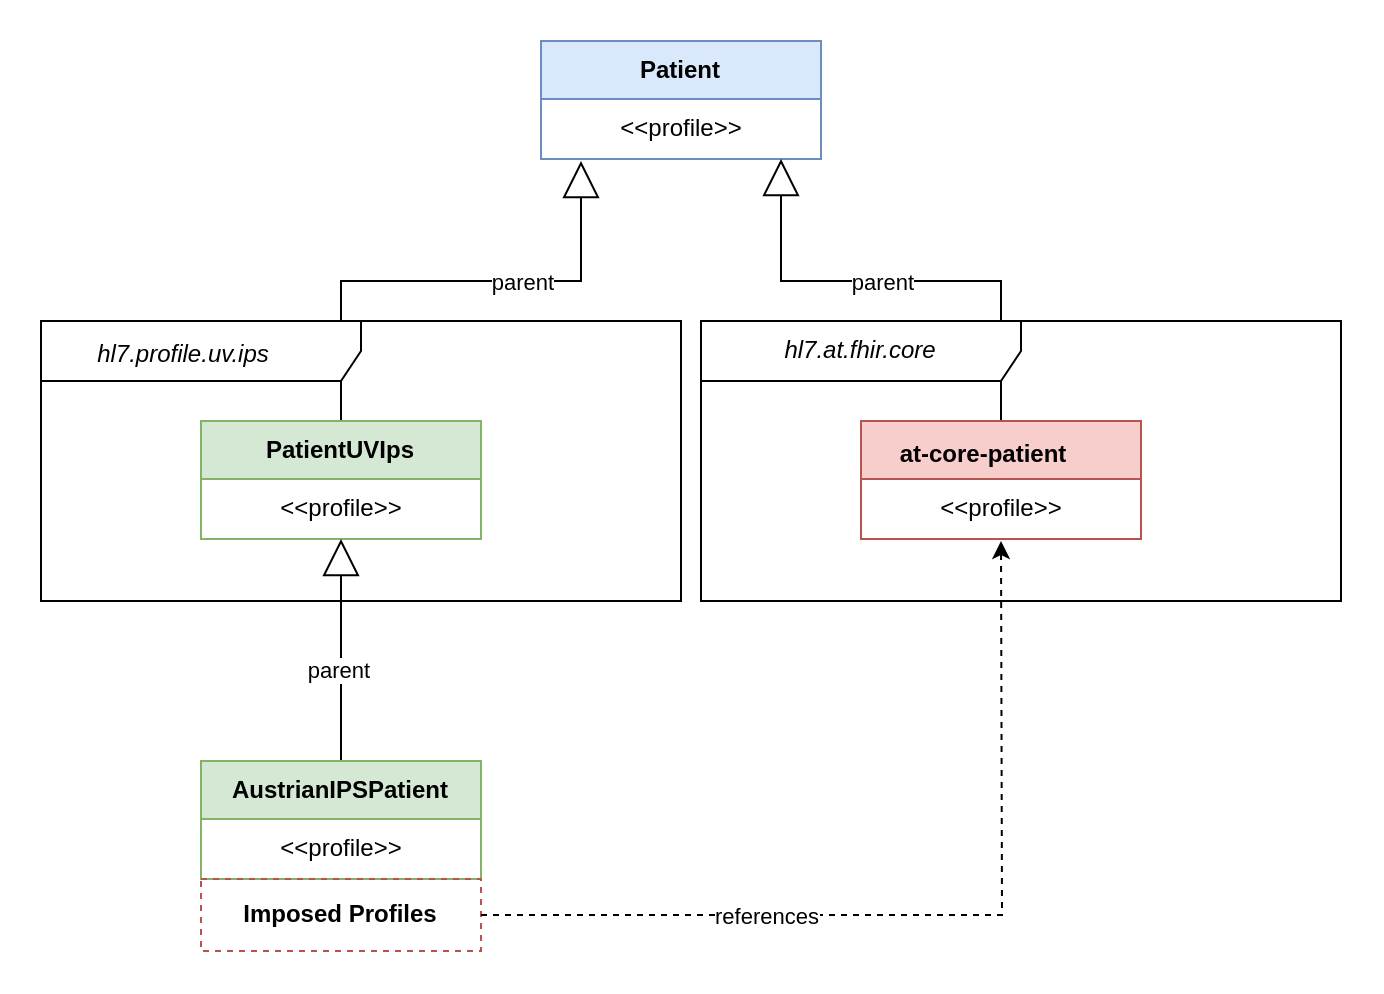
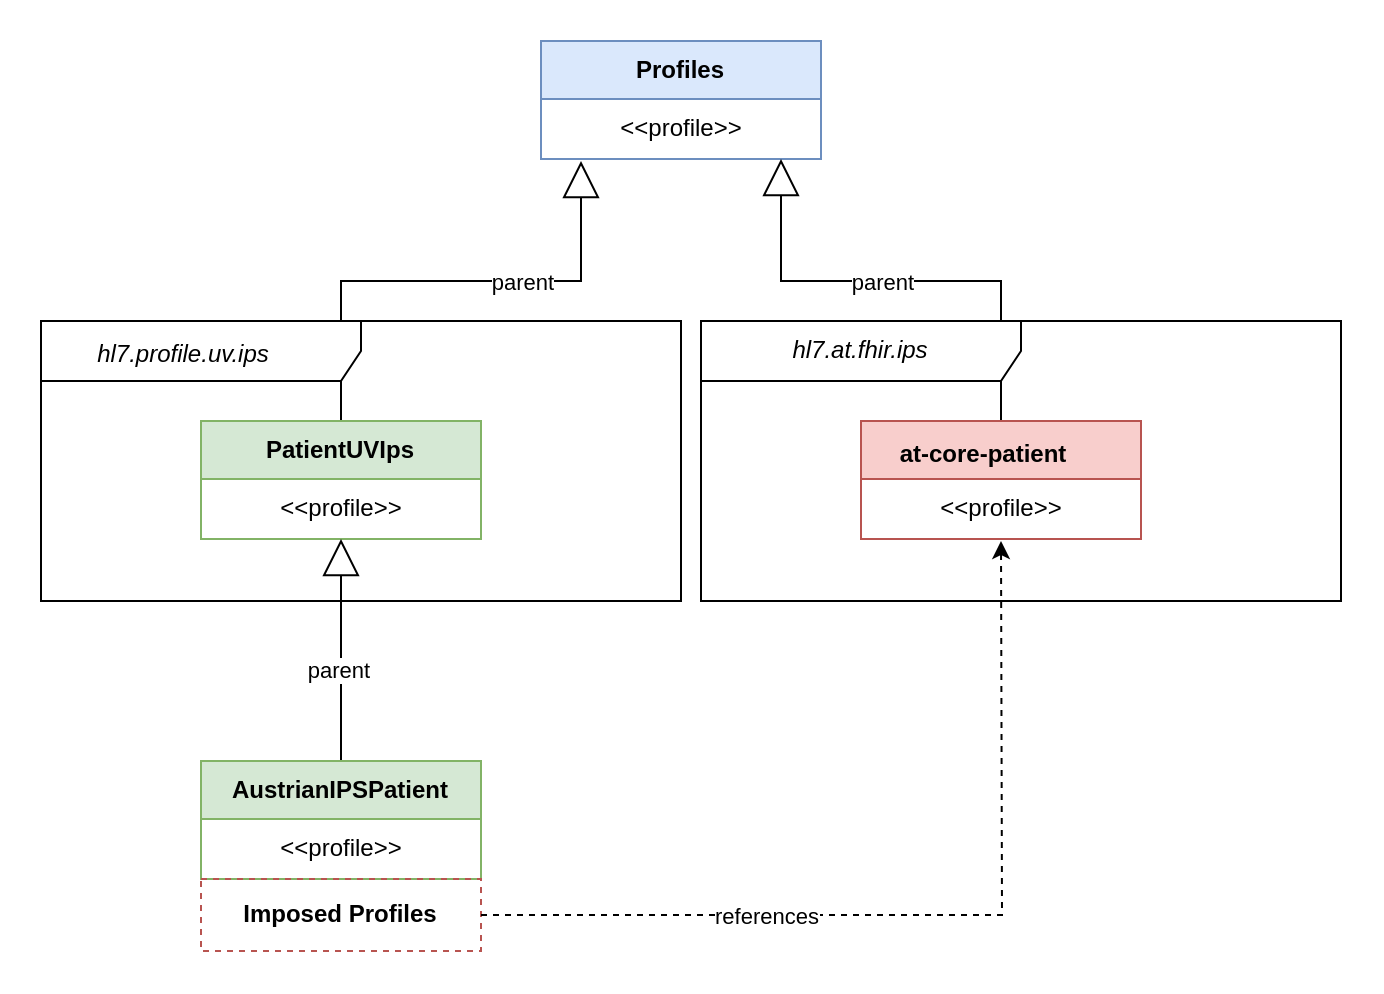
(681, 71) -> (681, 71)
(861, 351) -> (861, 351)
